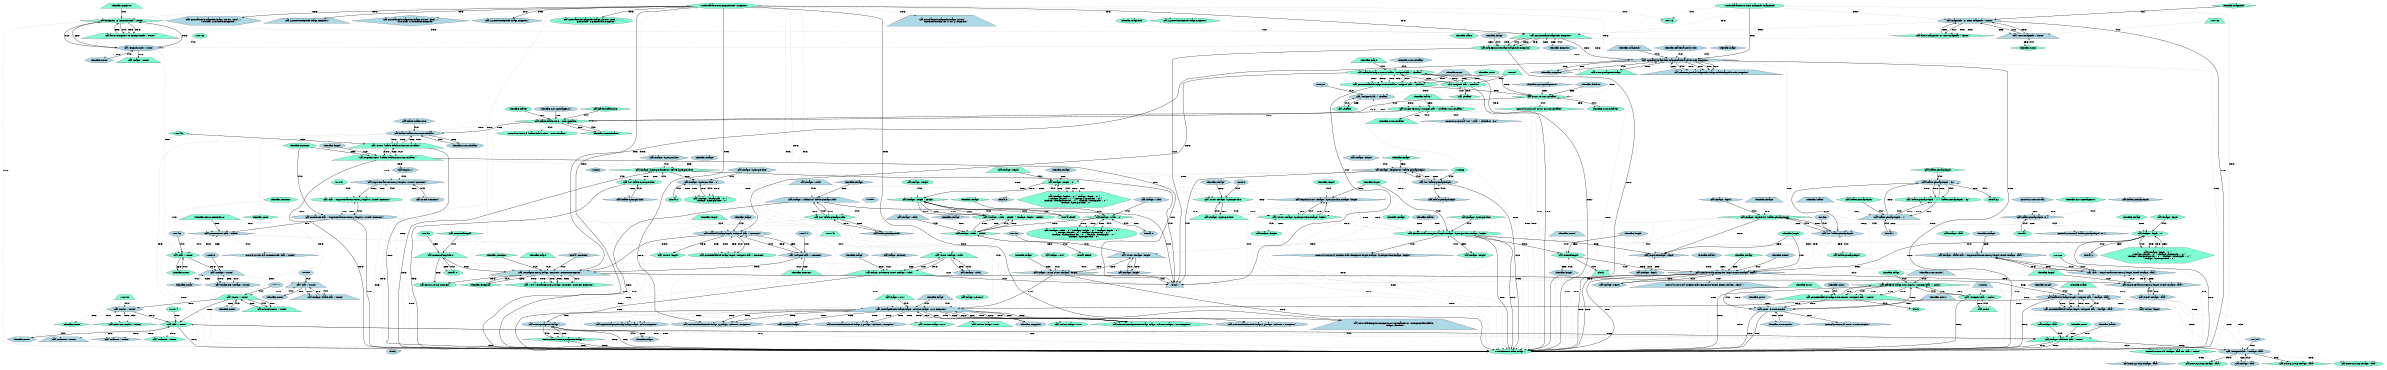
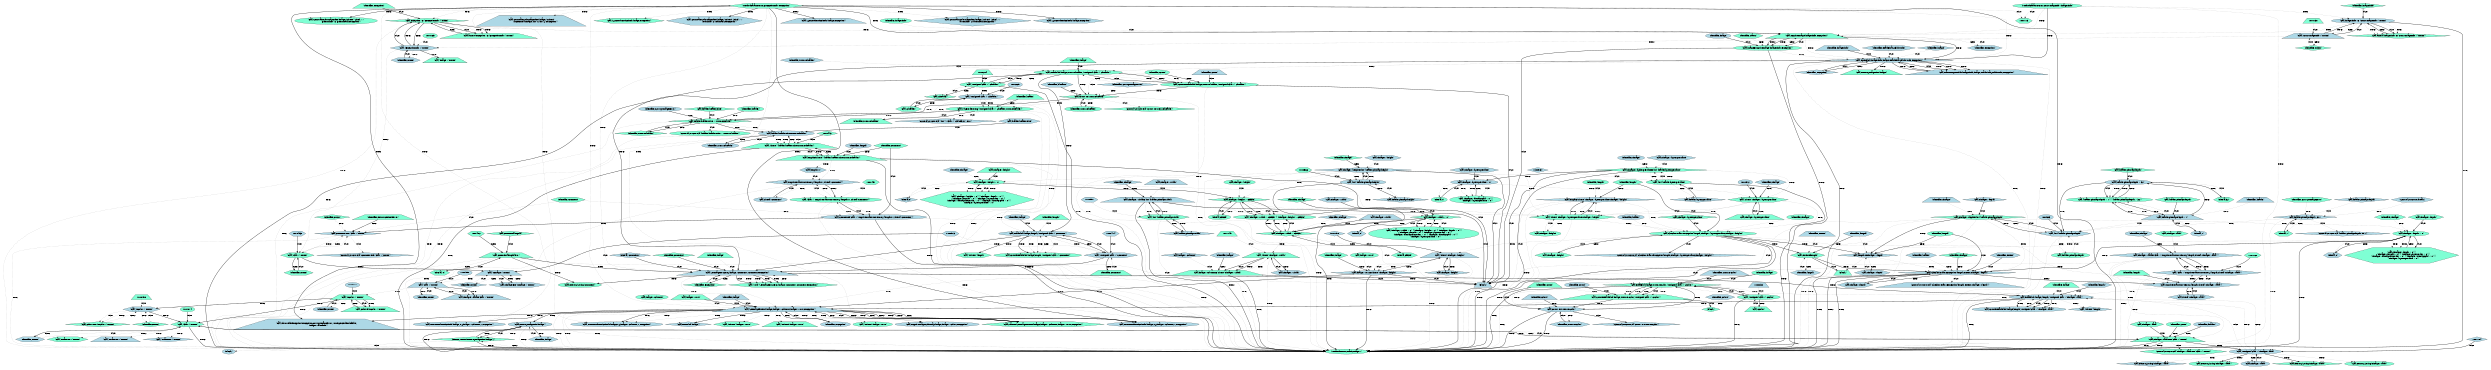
(519, 242) -> (1025, 247)
